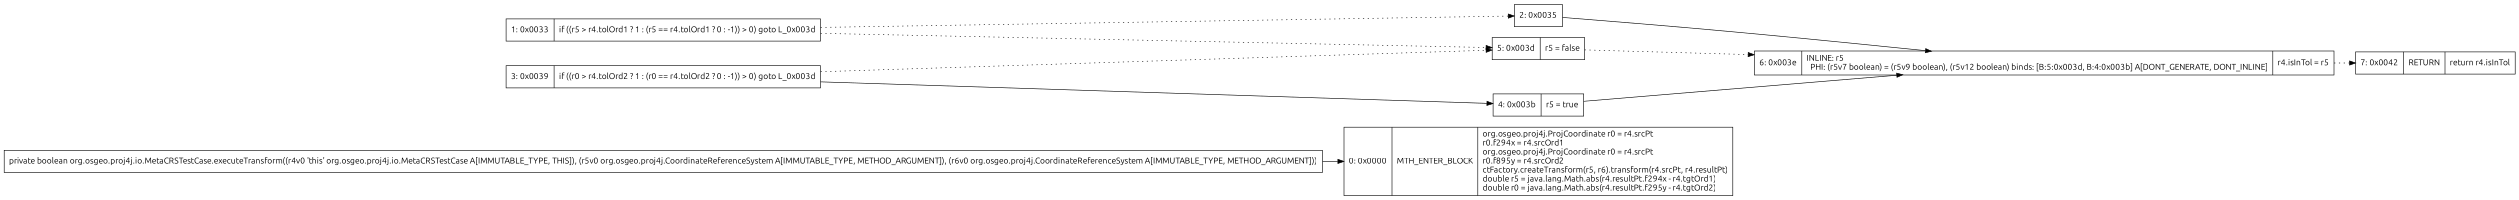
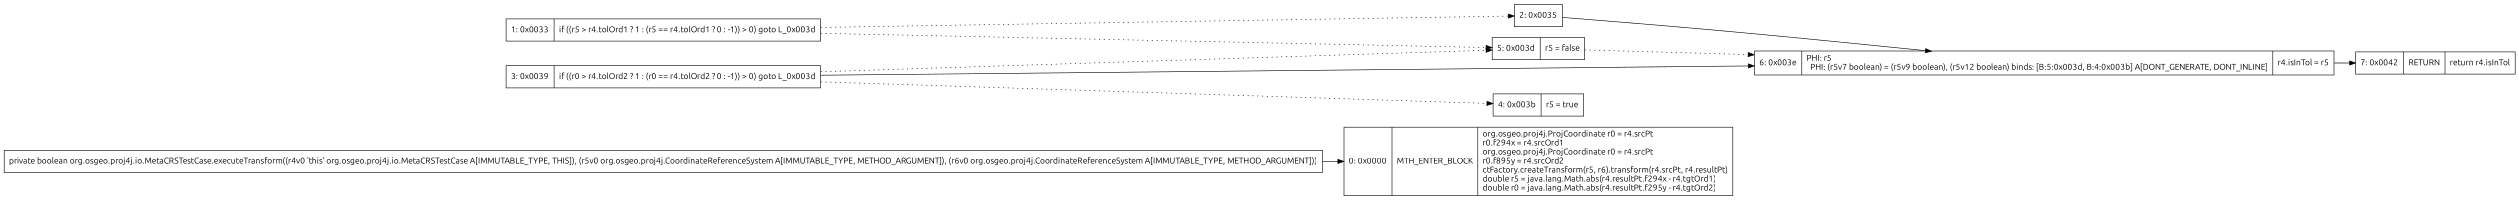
(1826, 58) -> (1820, 58)
(2342, 63) -> (2342, 63)
(1740, 88) -> (1284, 71)
(1154, 93) -> (1154, 93)
